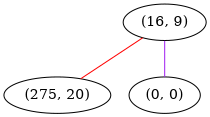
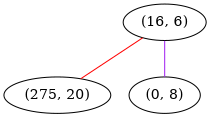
(165, 22) -> (165, 22)
(165, 95) -> (165, 95)
